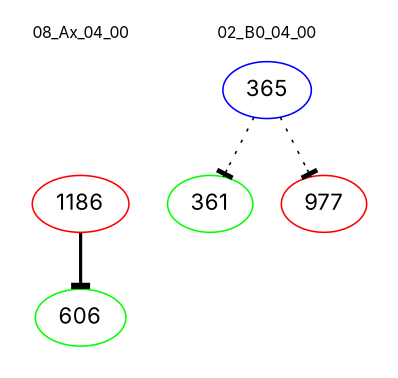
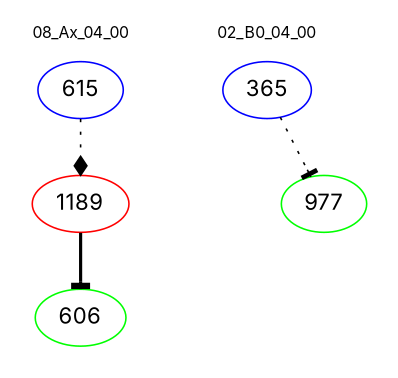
none -> (81, 90)
(81, 204) -> (81, 204)
(210, 204) -> none
(324, 204) -> (324, 204)
